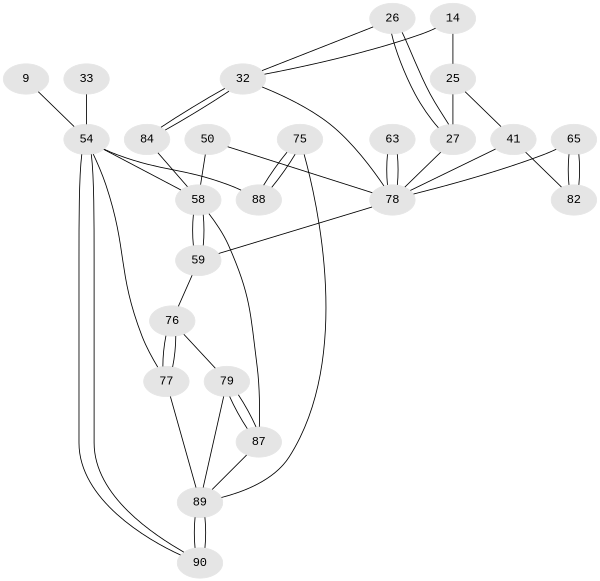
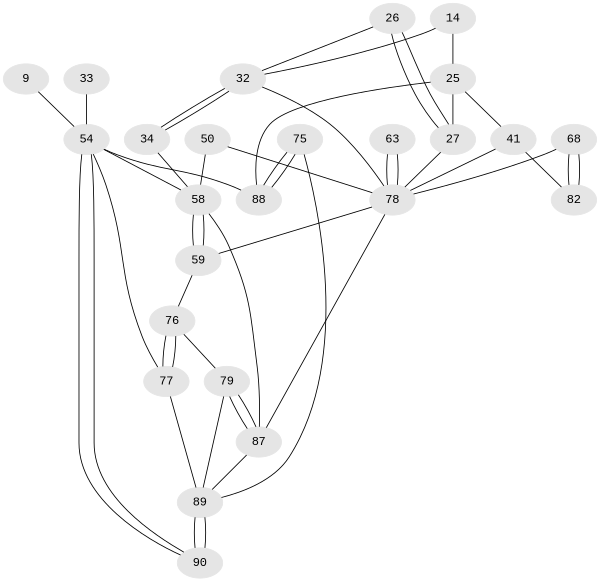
none -> (317, 103)
(147, 139) -> (147, 139)
(574, 139) -> (574, 139)
none -> (331, 310)
